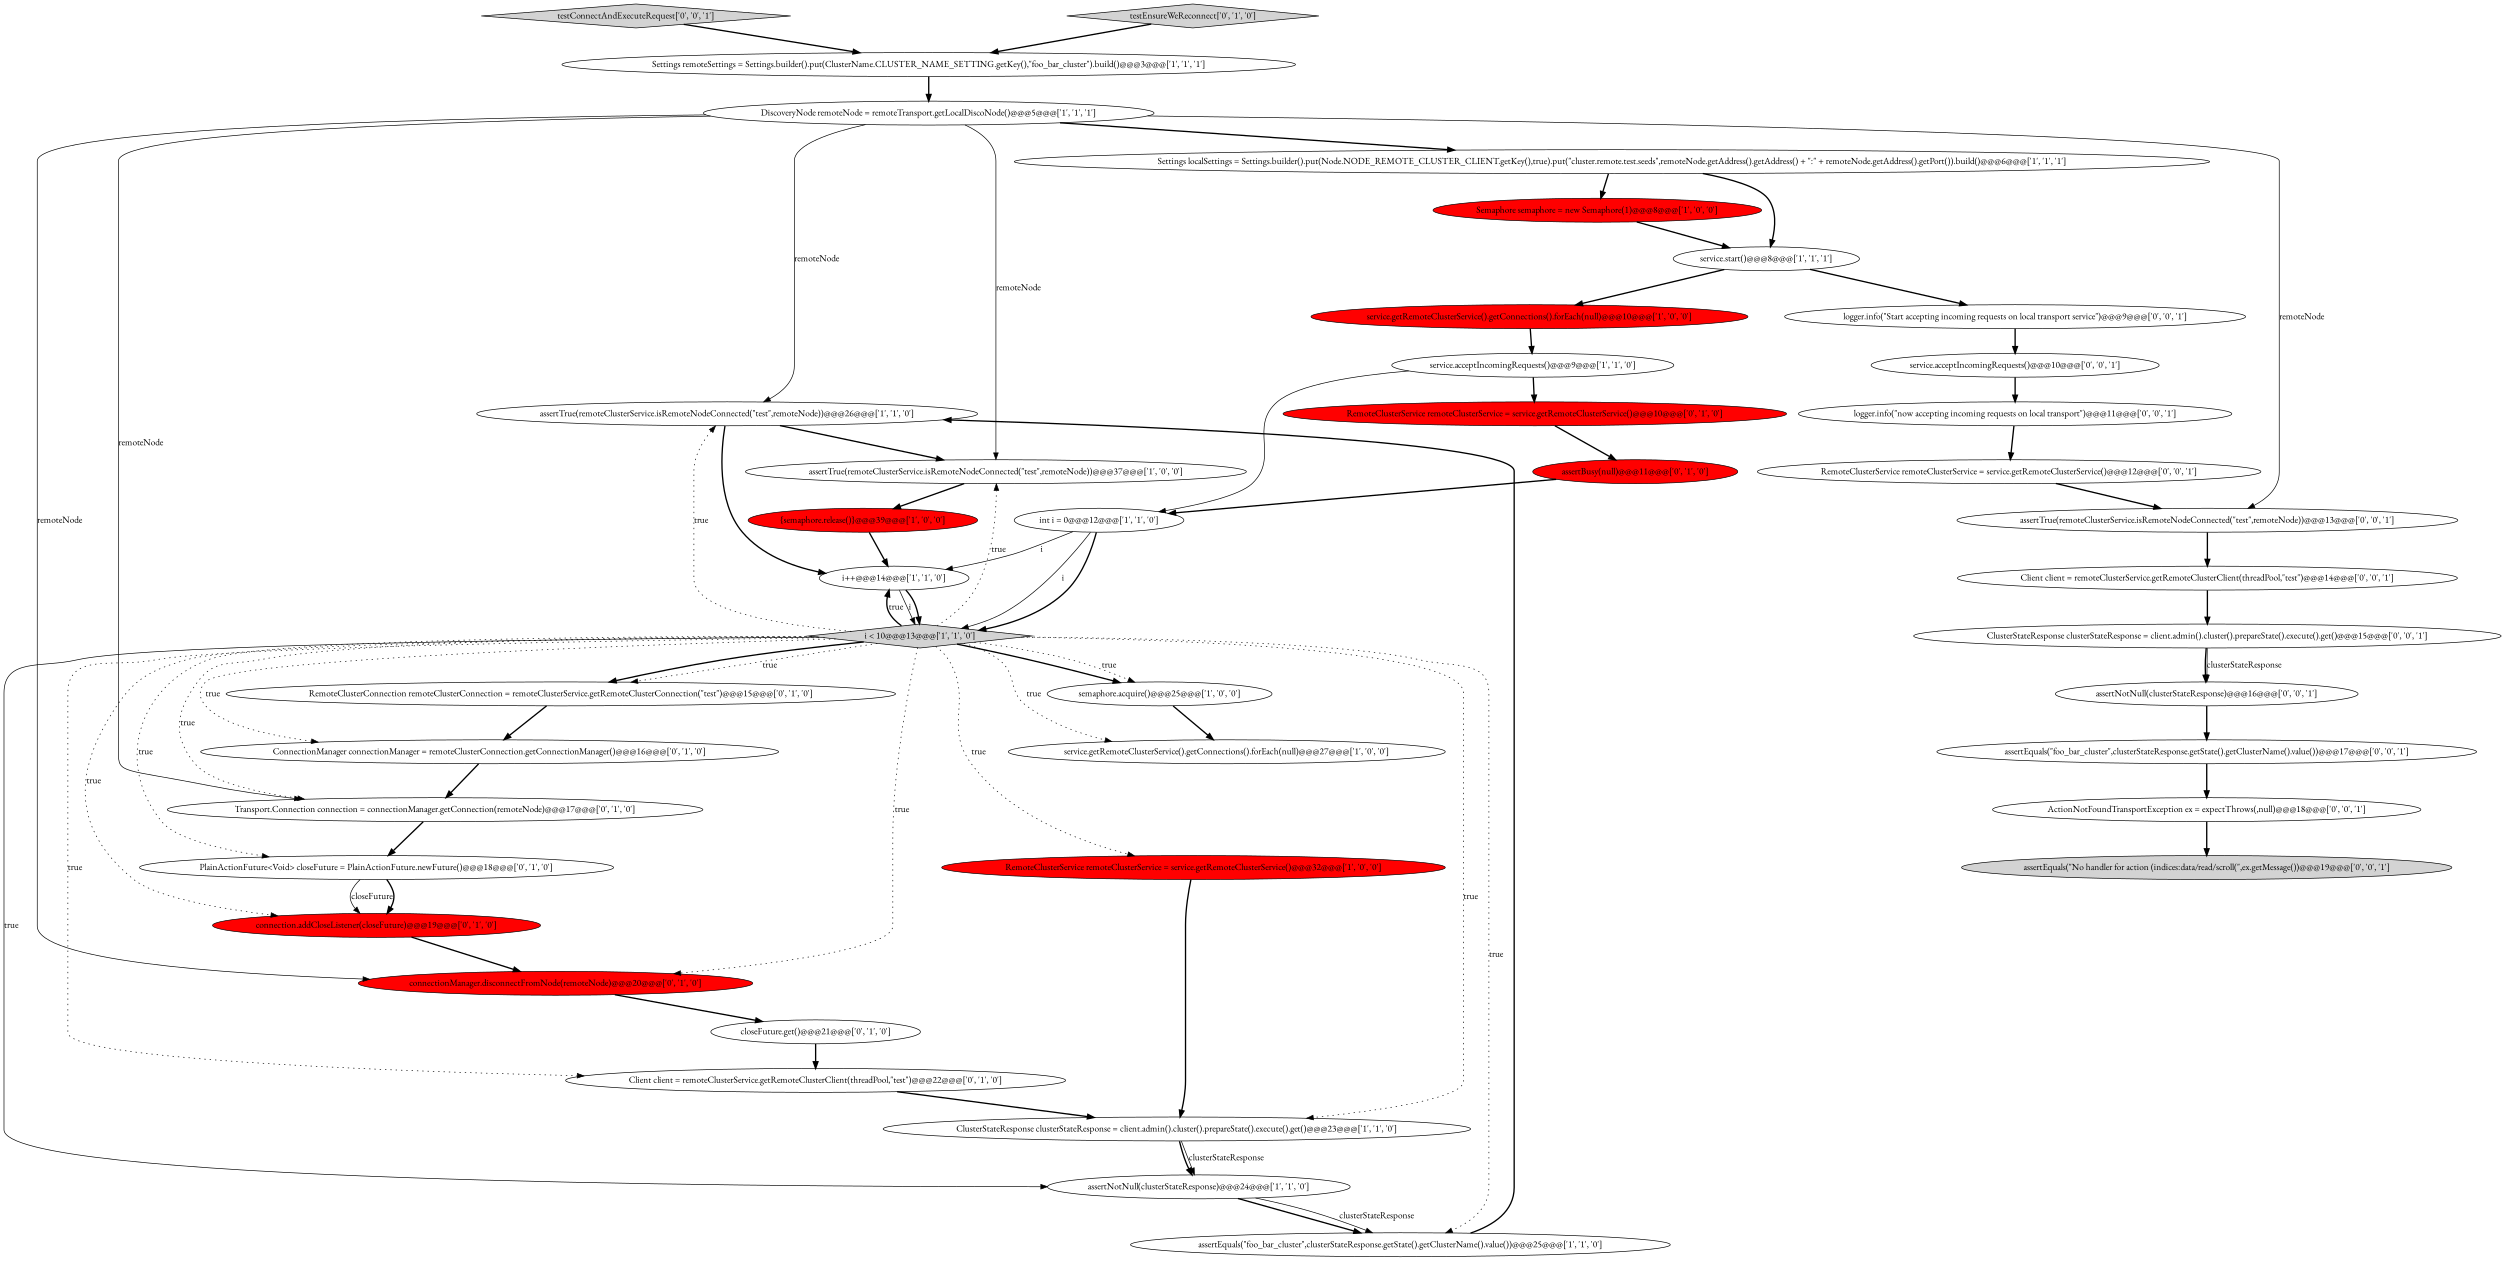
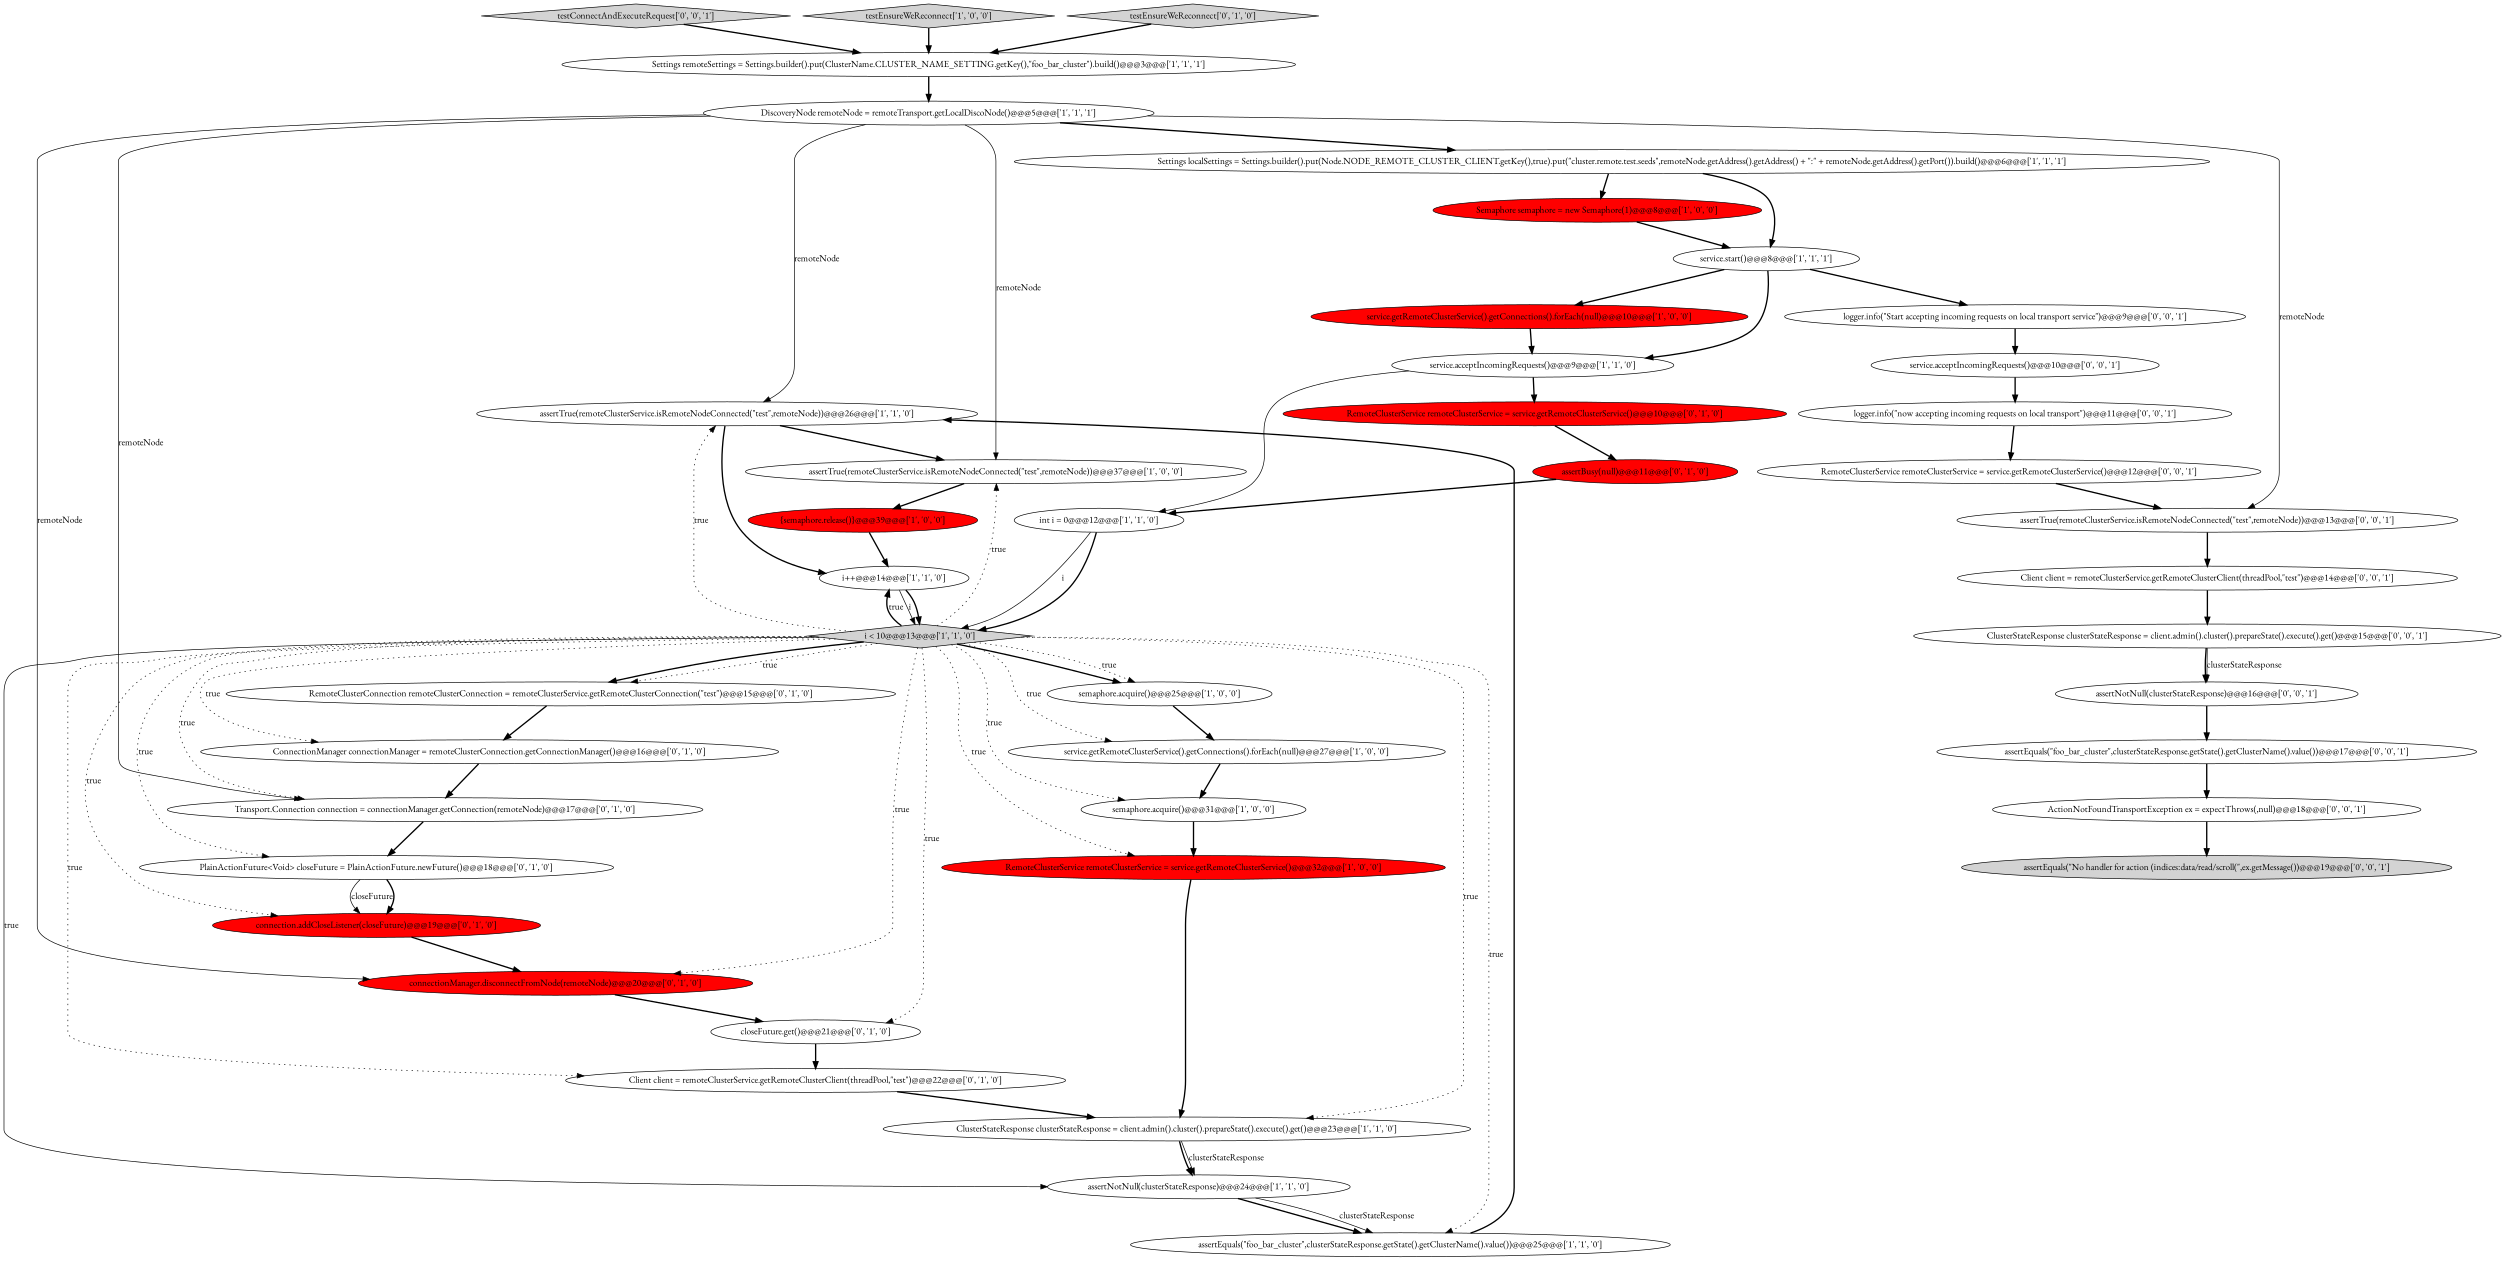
none -> (929, 16)
none -> (1734, 340)
(1014, 554) -> none
none -> (1194, 810)
none -> (924, 841)
